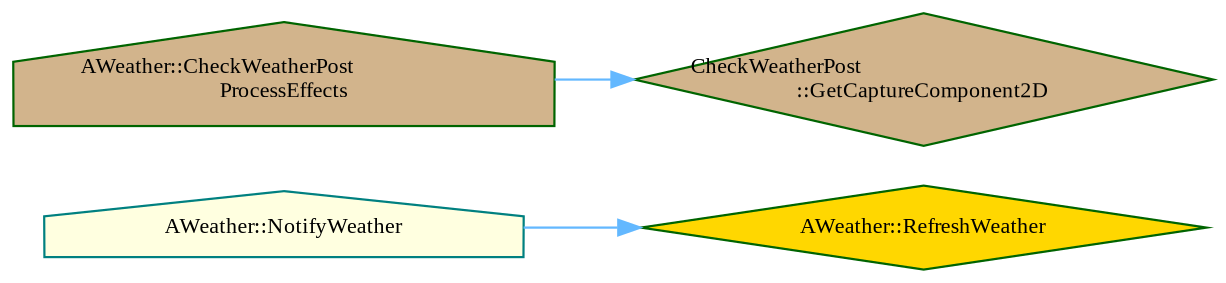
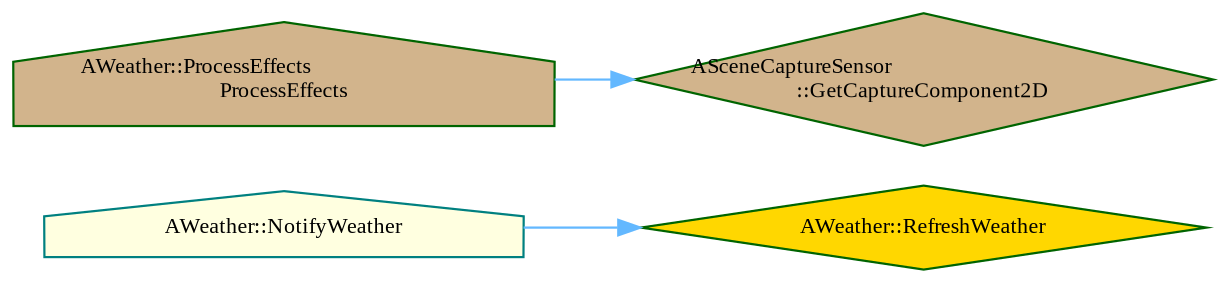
(284, 80) -> (284, 80)
(924, 80) -> (924, 80)
